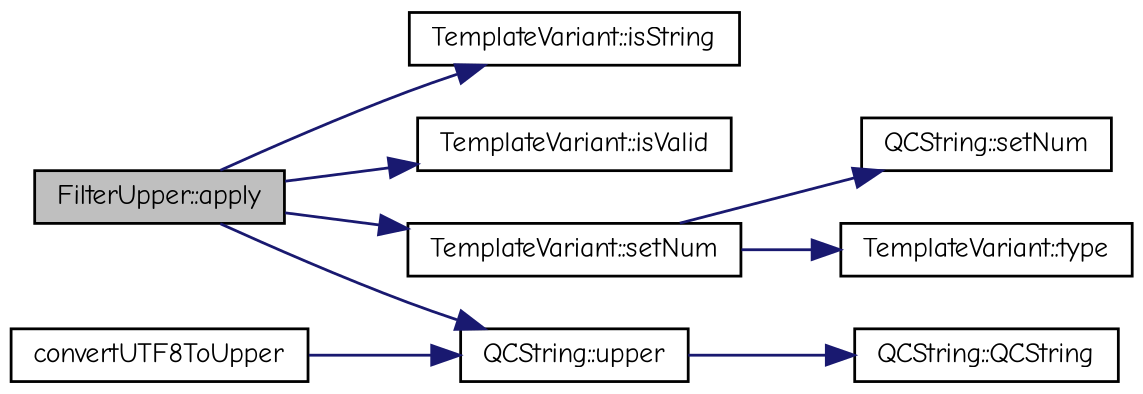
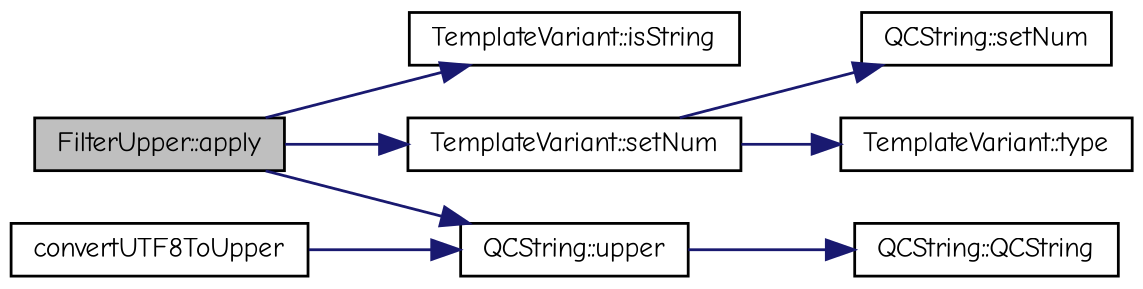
(574, 144) -> none
